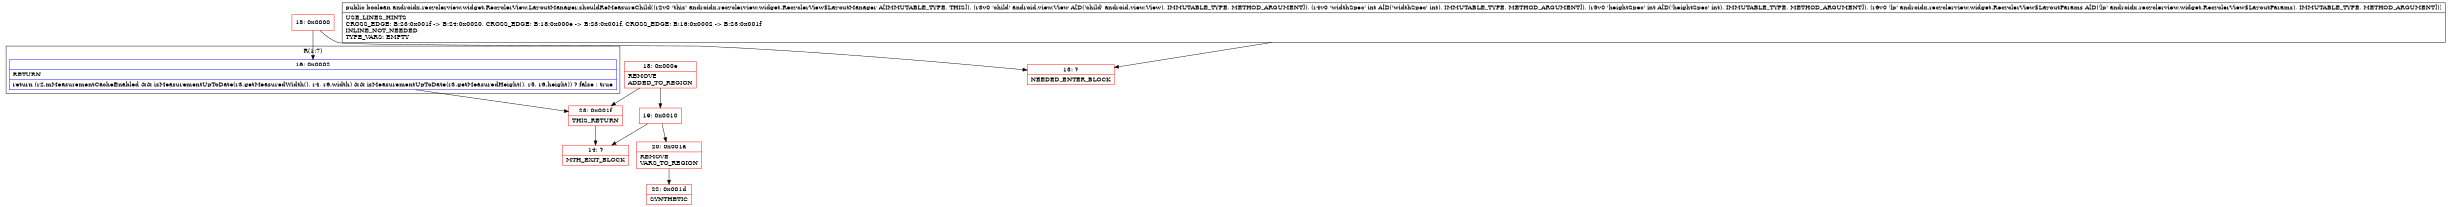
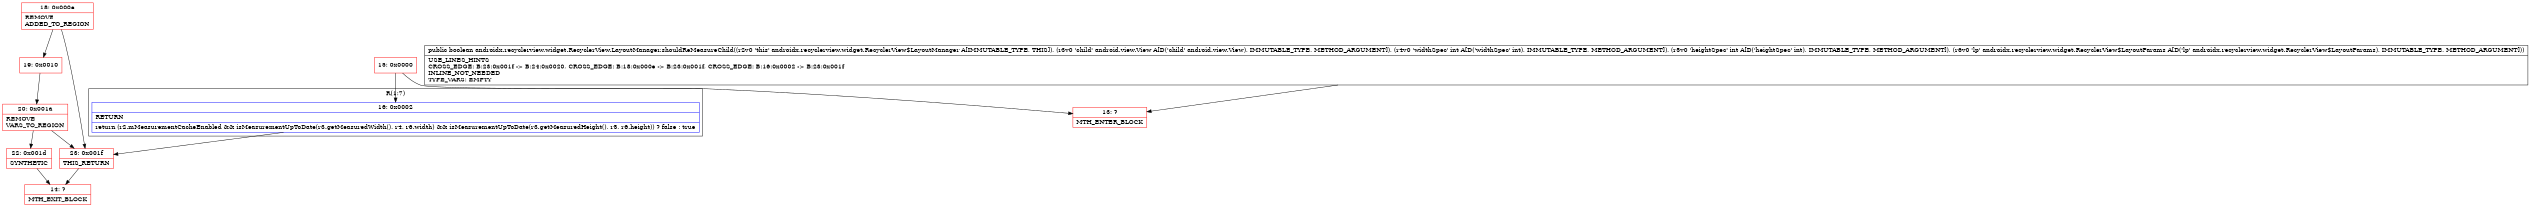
(1071, 80) -> (1110, 122)
(632, 133) -> (42, 175)
none -> (61, 138)
